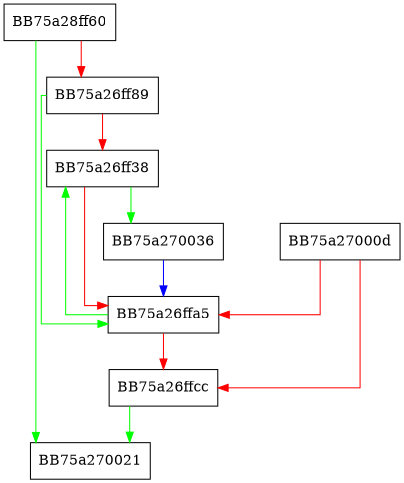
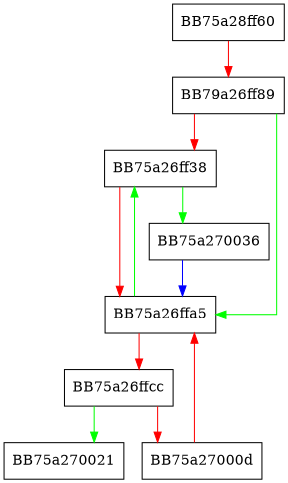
(103, 95) -> (228, 95)
(36, 334) -> none
(358, 388) -> (158, 419)
